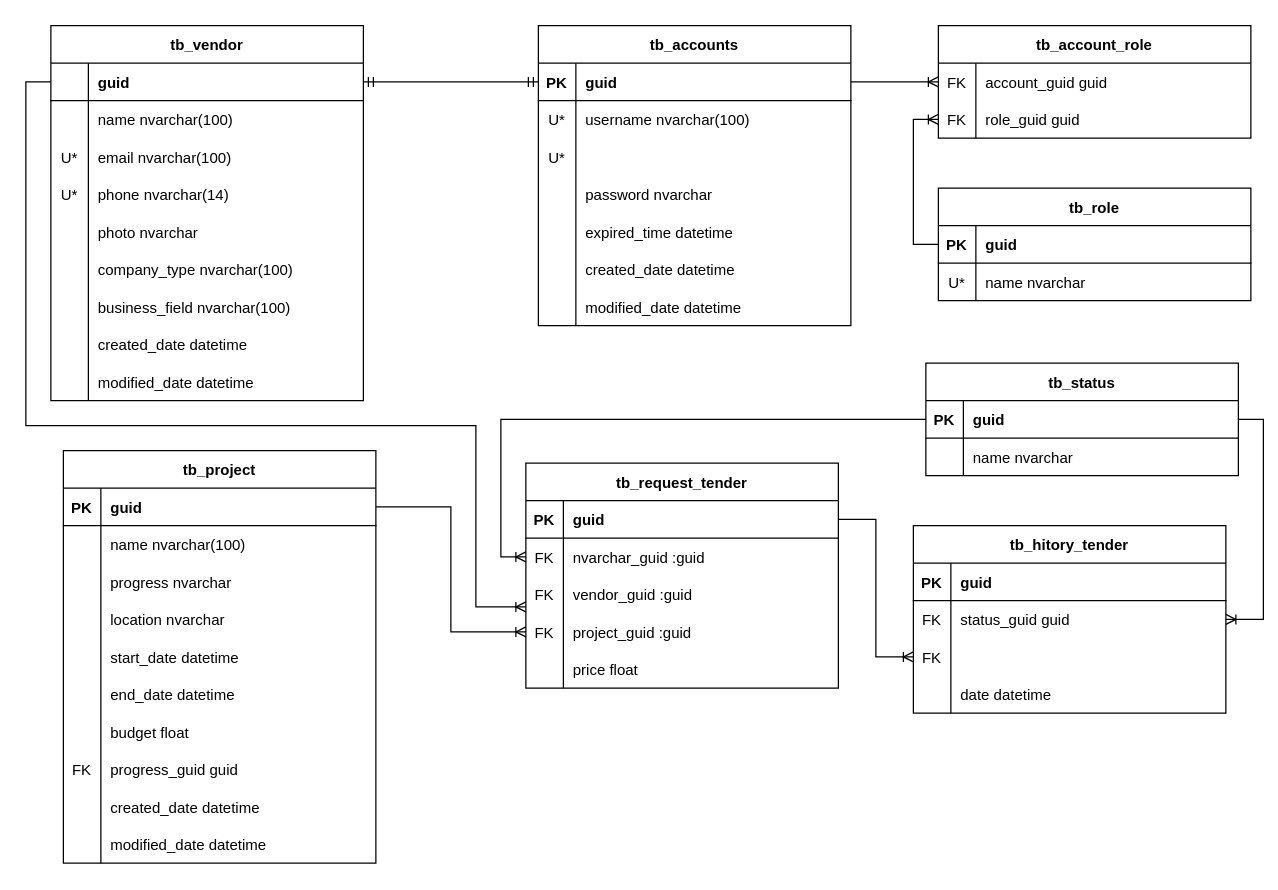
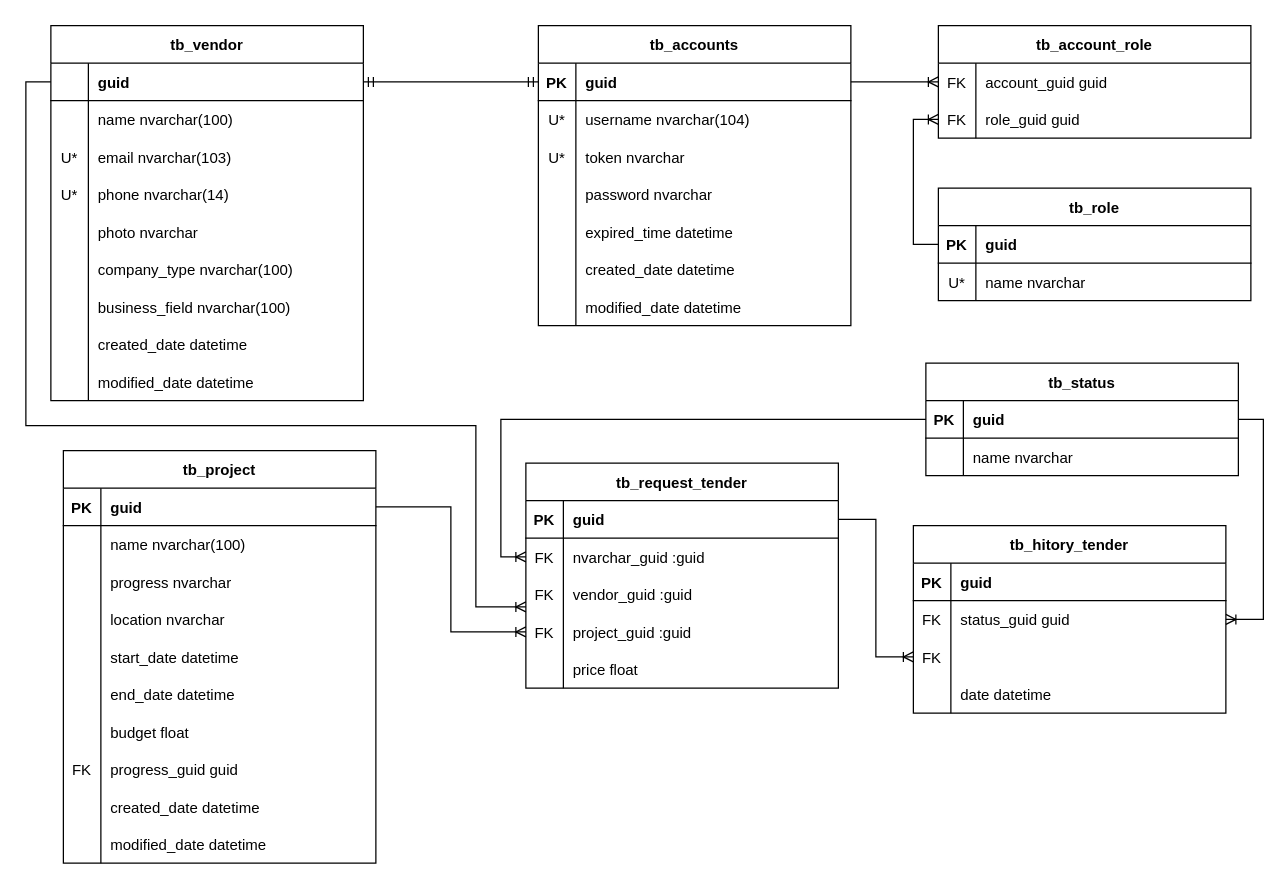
(675, 120) -> (675, 120)
none -> (713, 157)
(171, 158) -> (171, 158)
